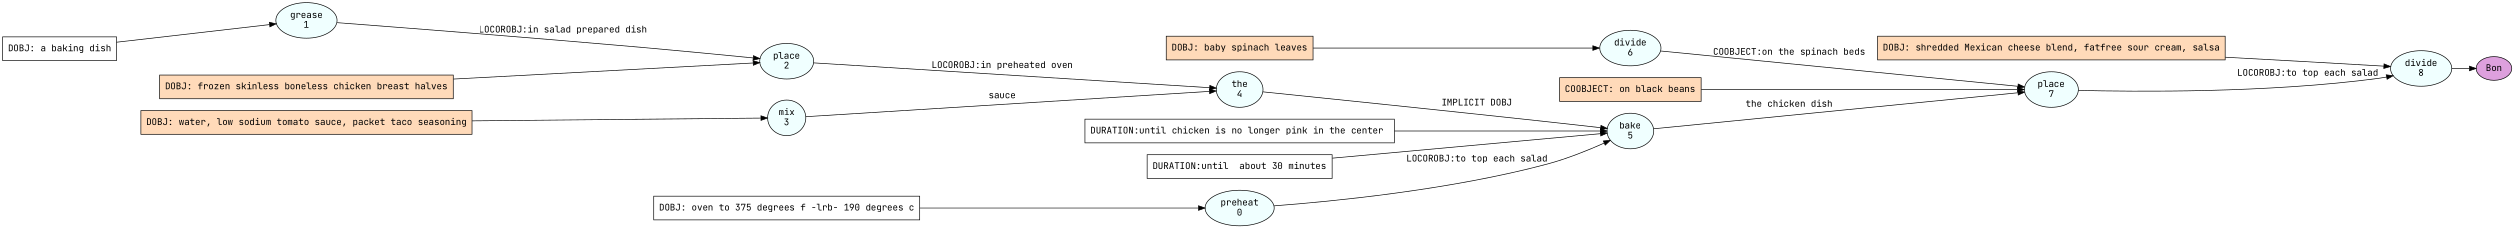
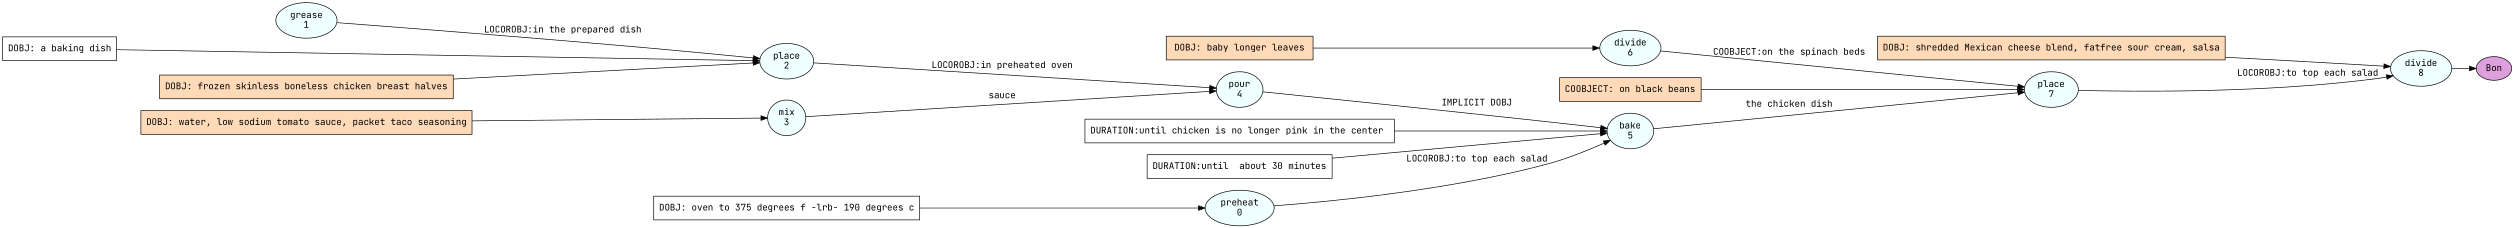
(563, 30) -> (563, 30)
(193, 33) -> (435, 55)
(1240, 48) -> (1240, 48)
(1240, 90) -> (1240, 90)
